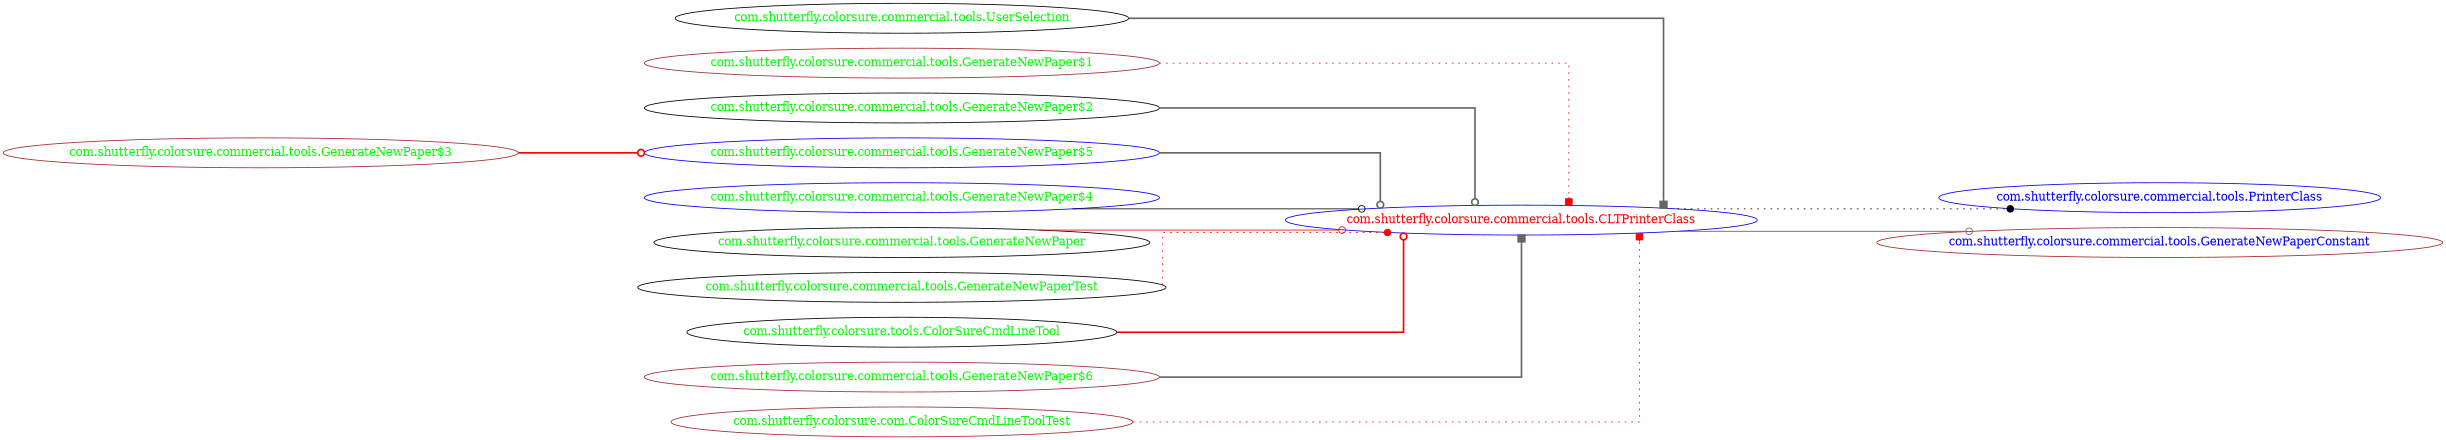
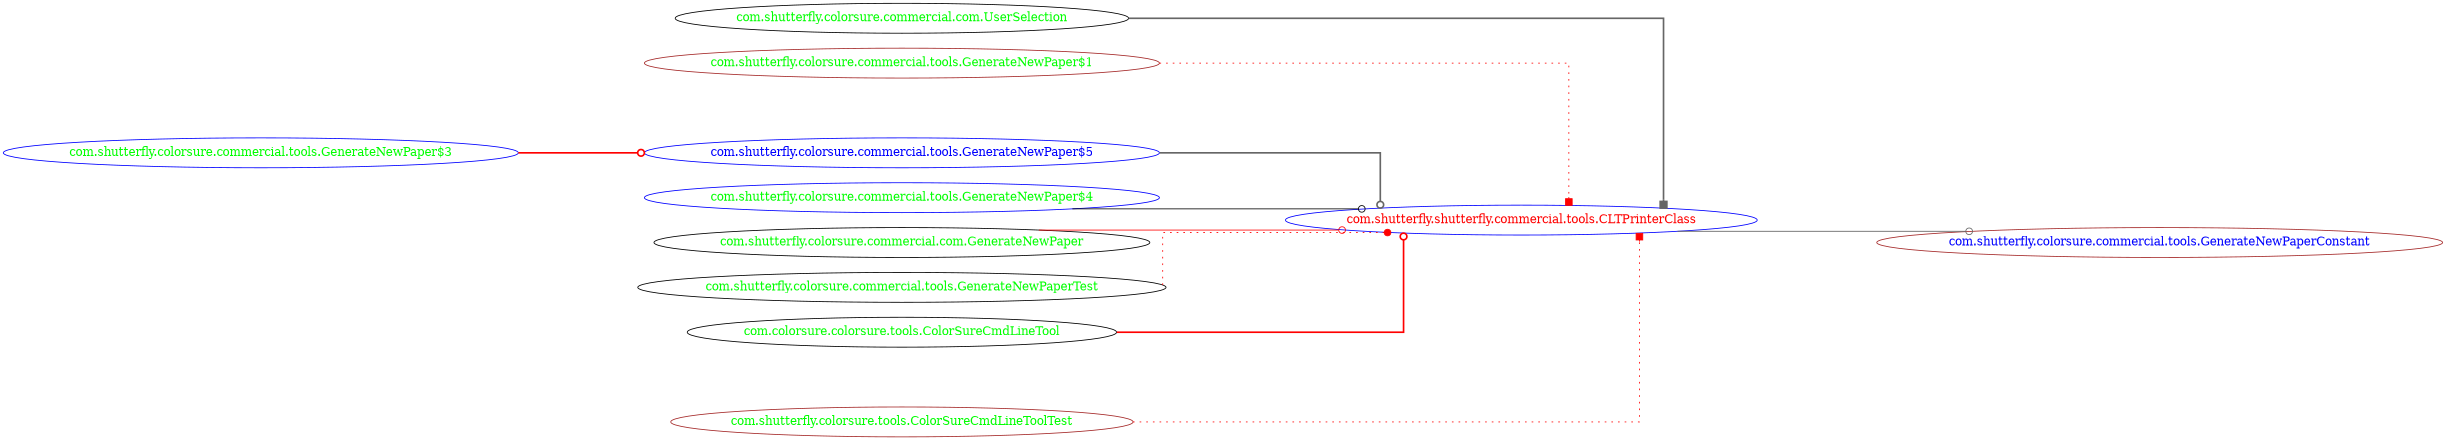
(902, 18) -> (902, 18)
(902, 108) -> none
(261, 153) -> (261, 153)
(902, 153) -> (902, 153)
(2160, 198) -> none
(1521, 220) -> (1521, 220)
(902, 243) -> (902, 243)
(902, 332) -> (902, 332)
(902, 377) -> none
(902, 422) -> (902, 422)
